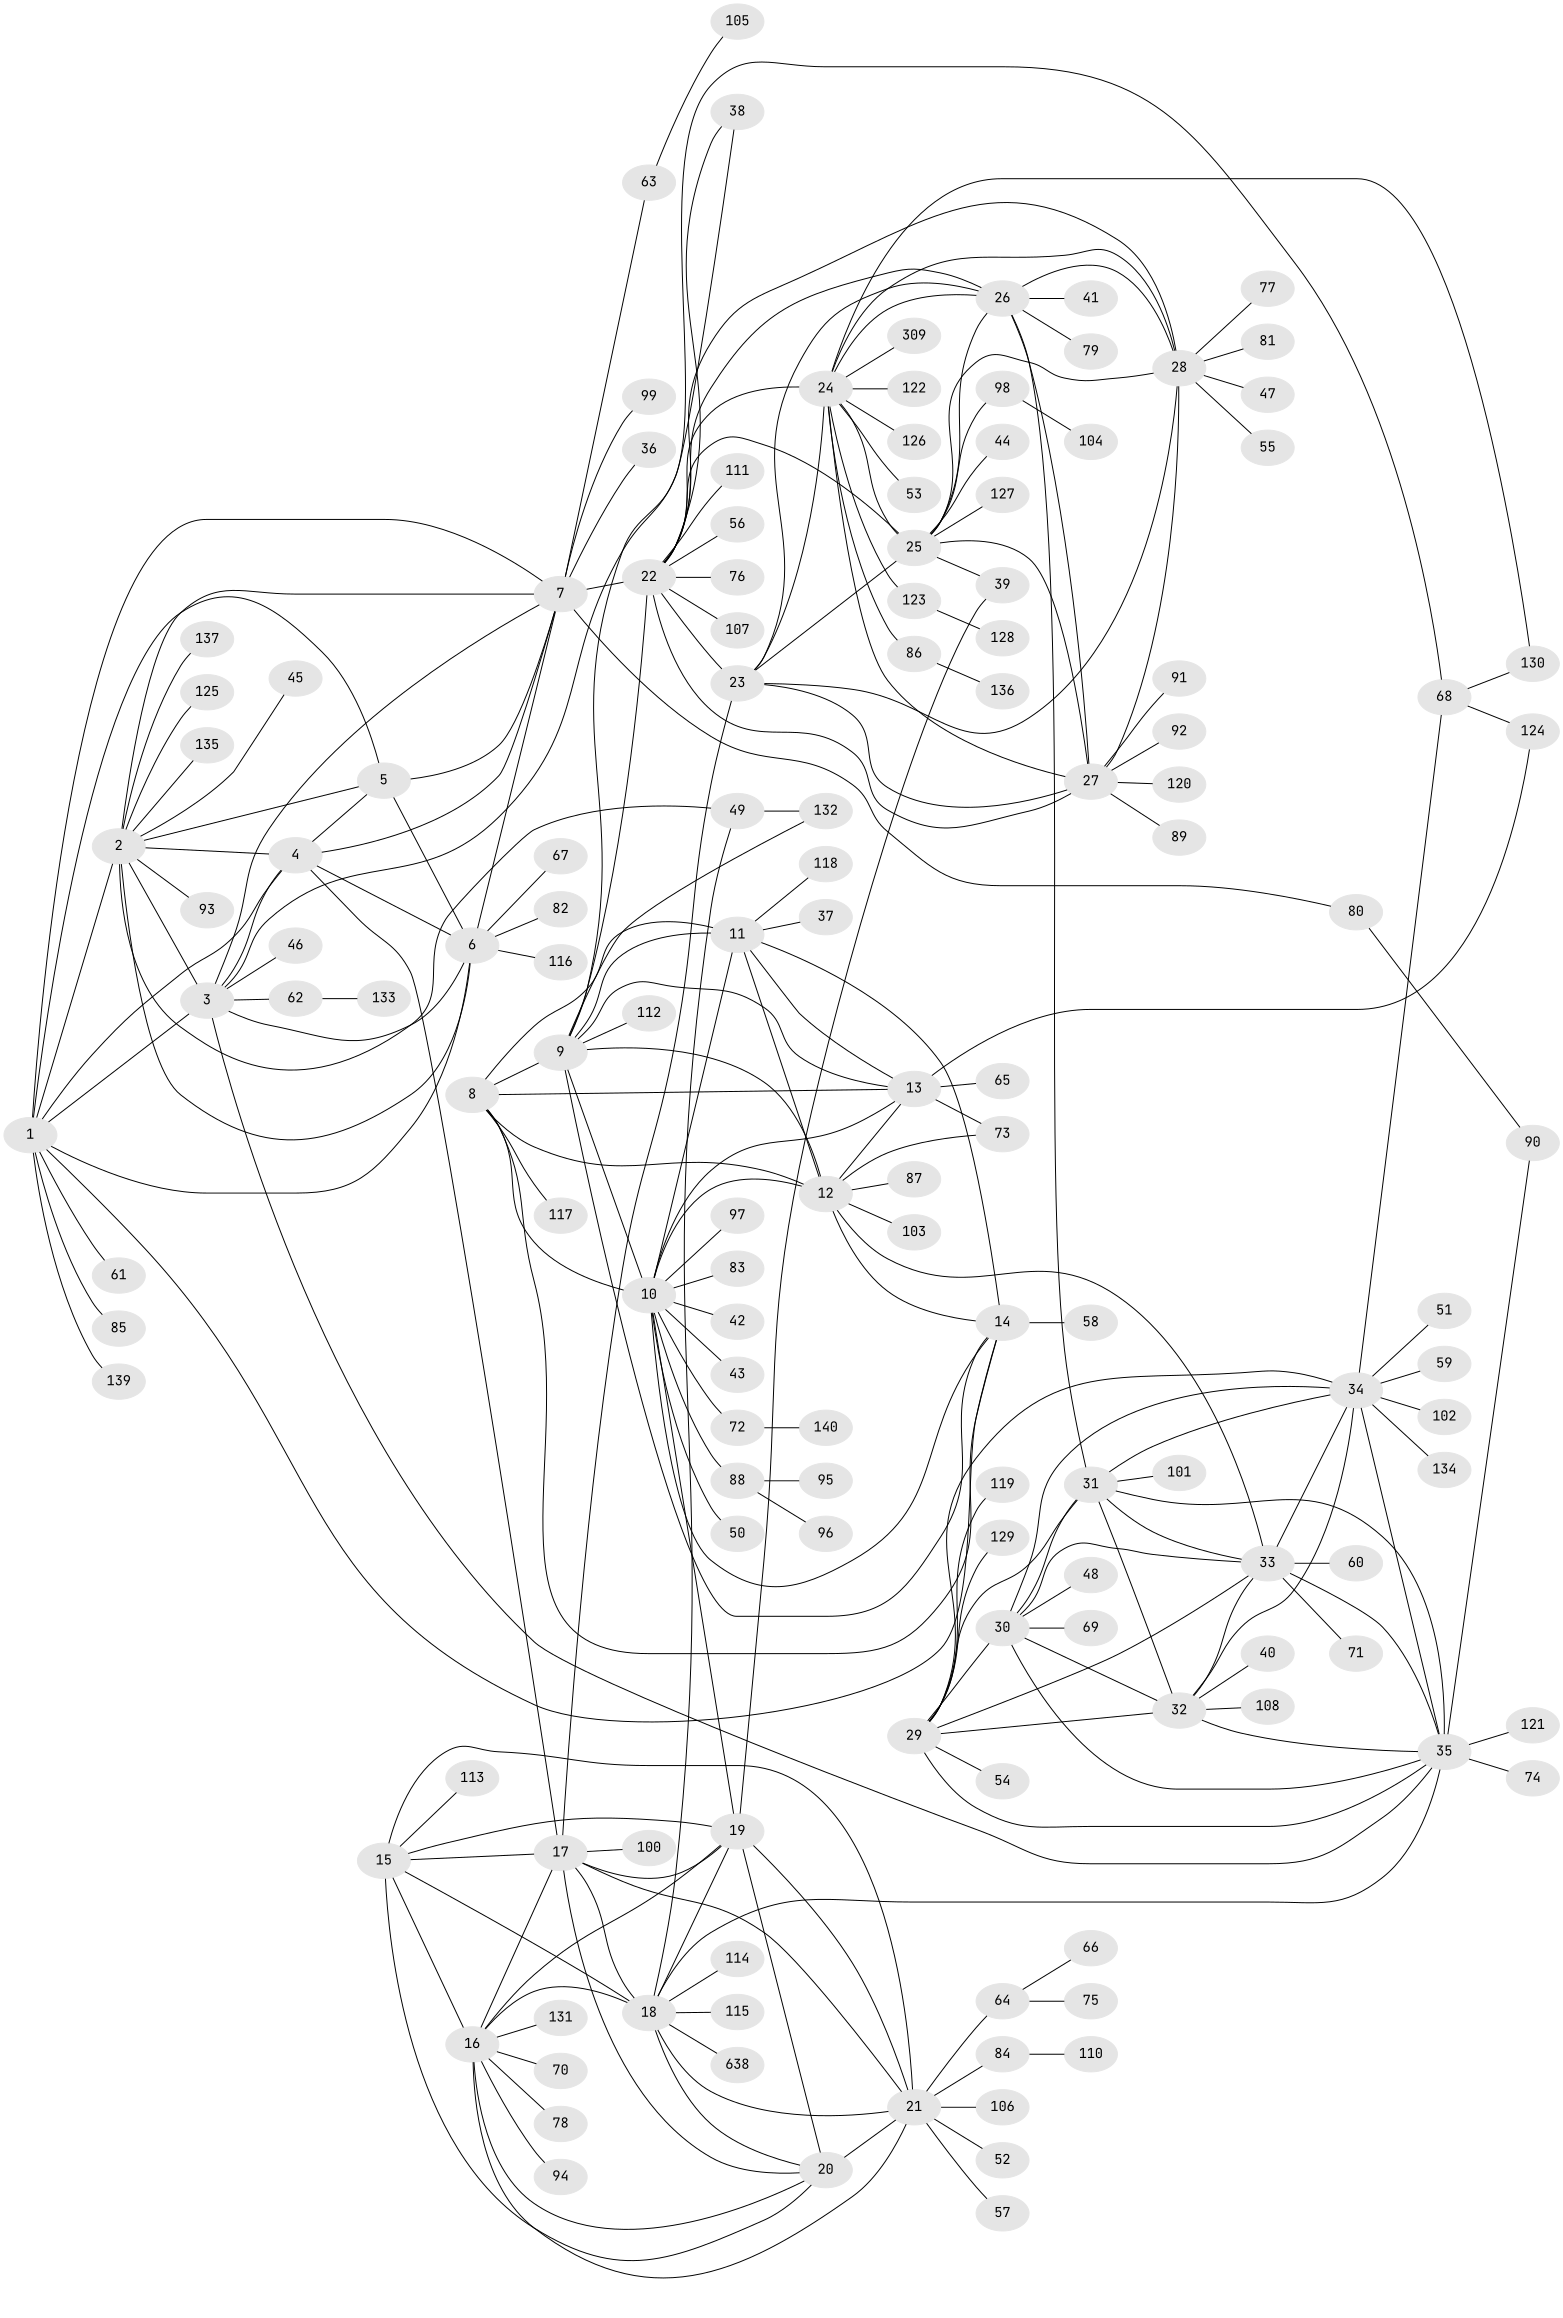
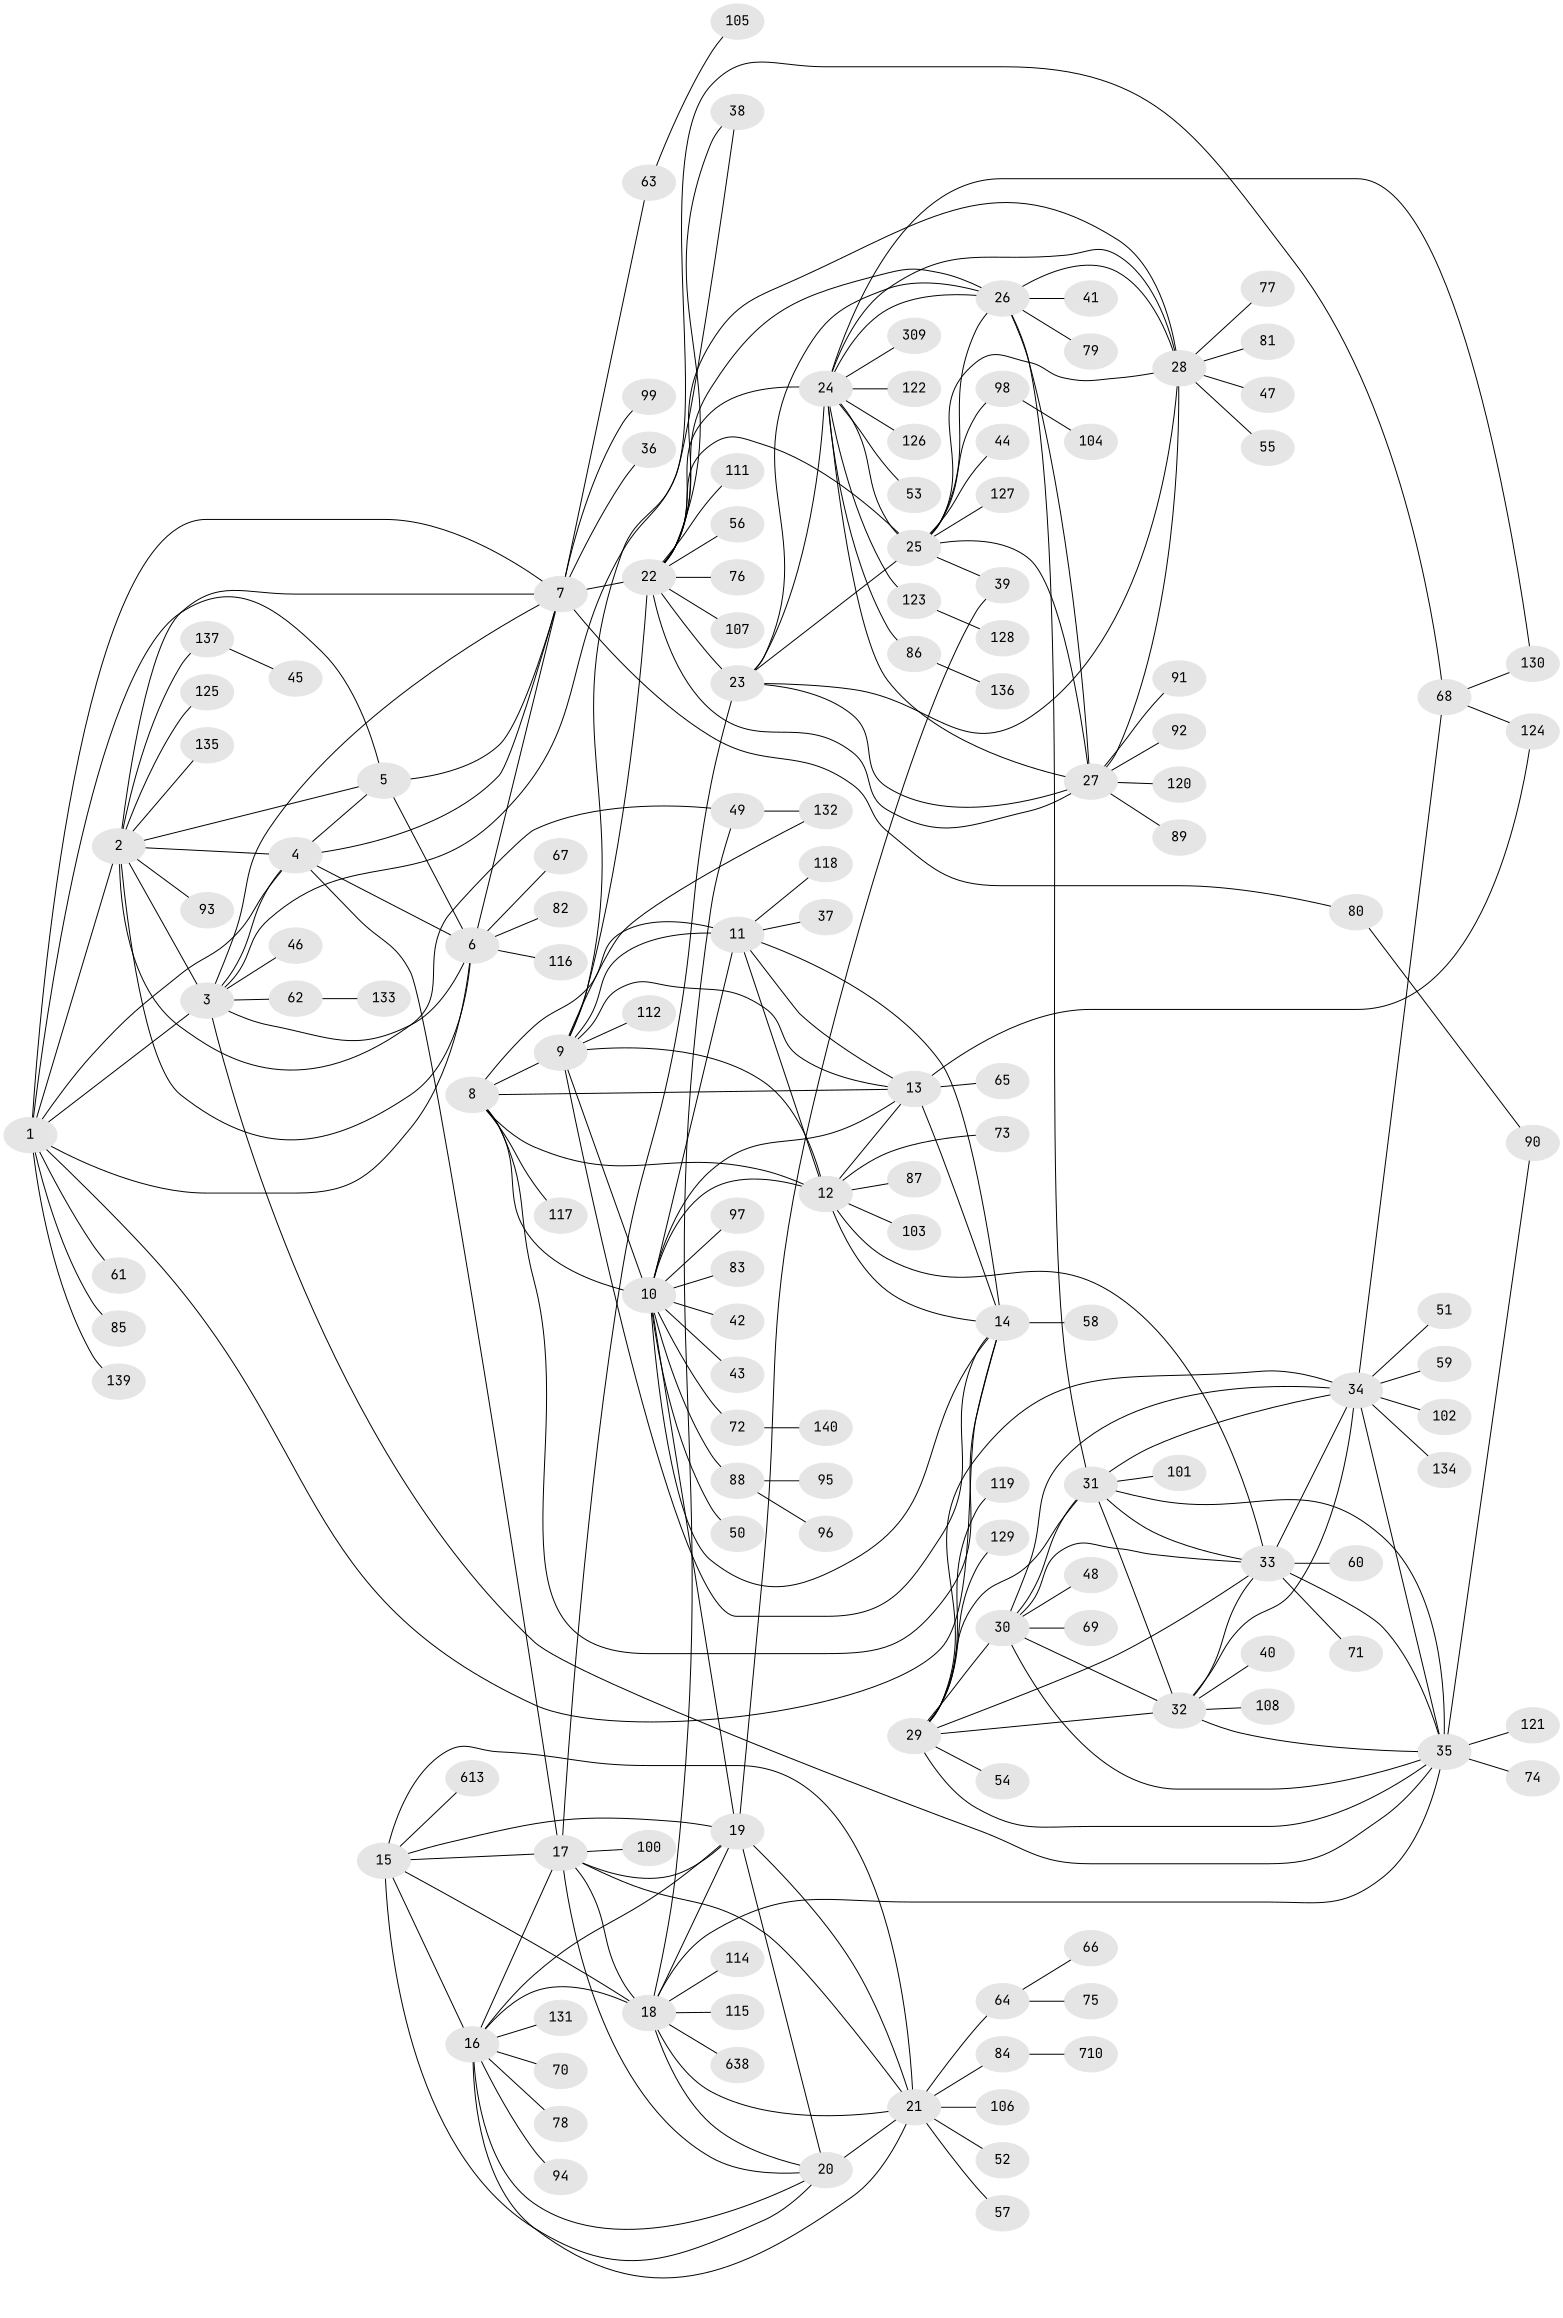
(226, 779) -> (251, 659)
(954, 1109) -> (960, 1205)
(472, 1778) -> (472, 1778)
(1091, 2054) -> (1091, 2054)
